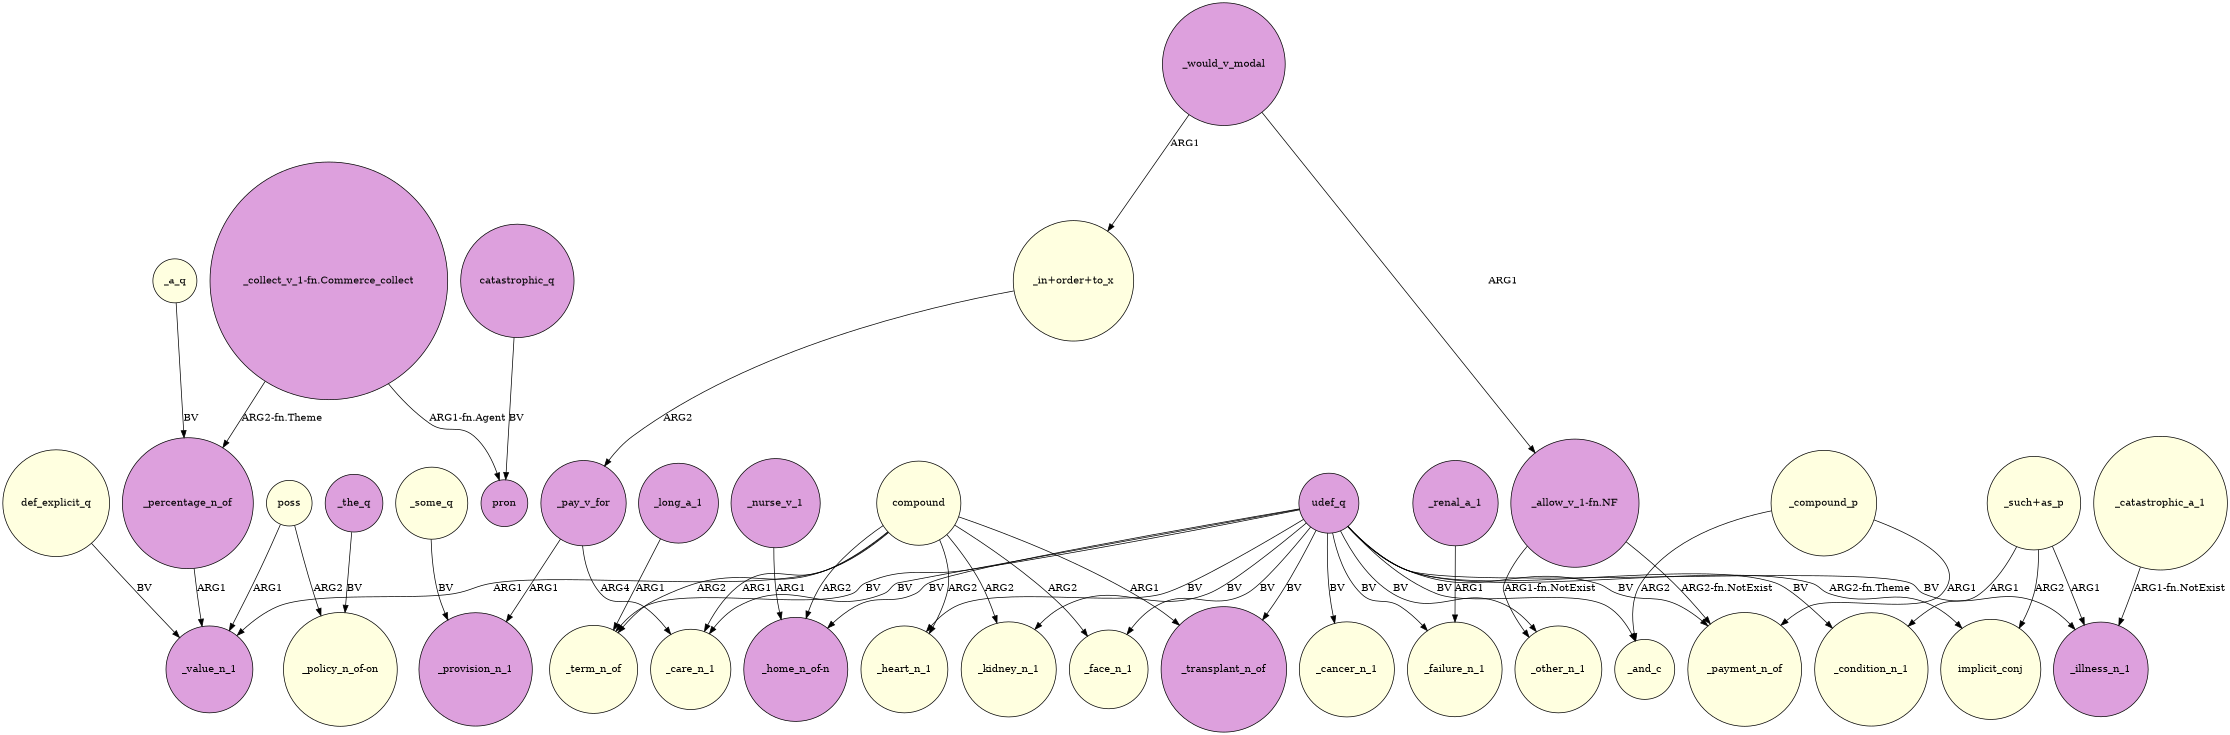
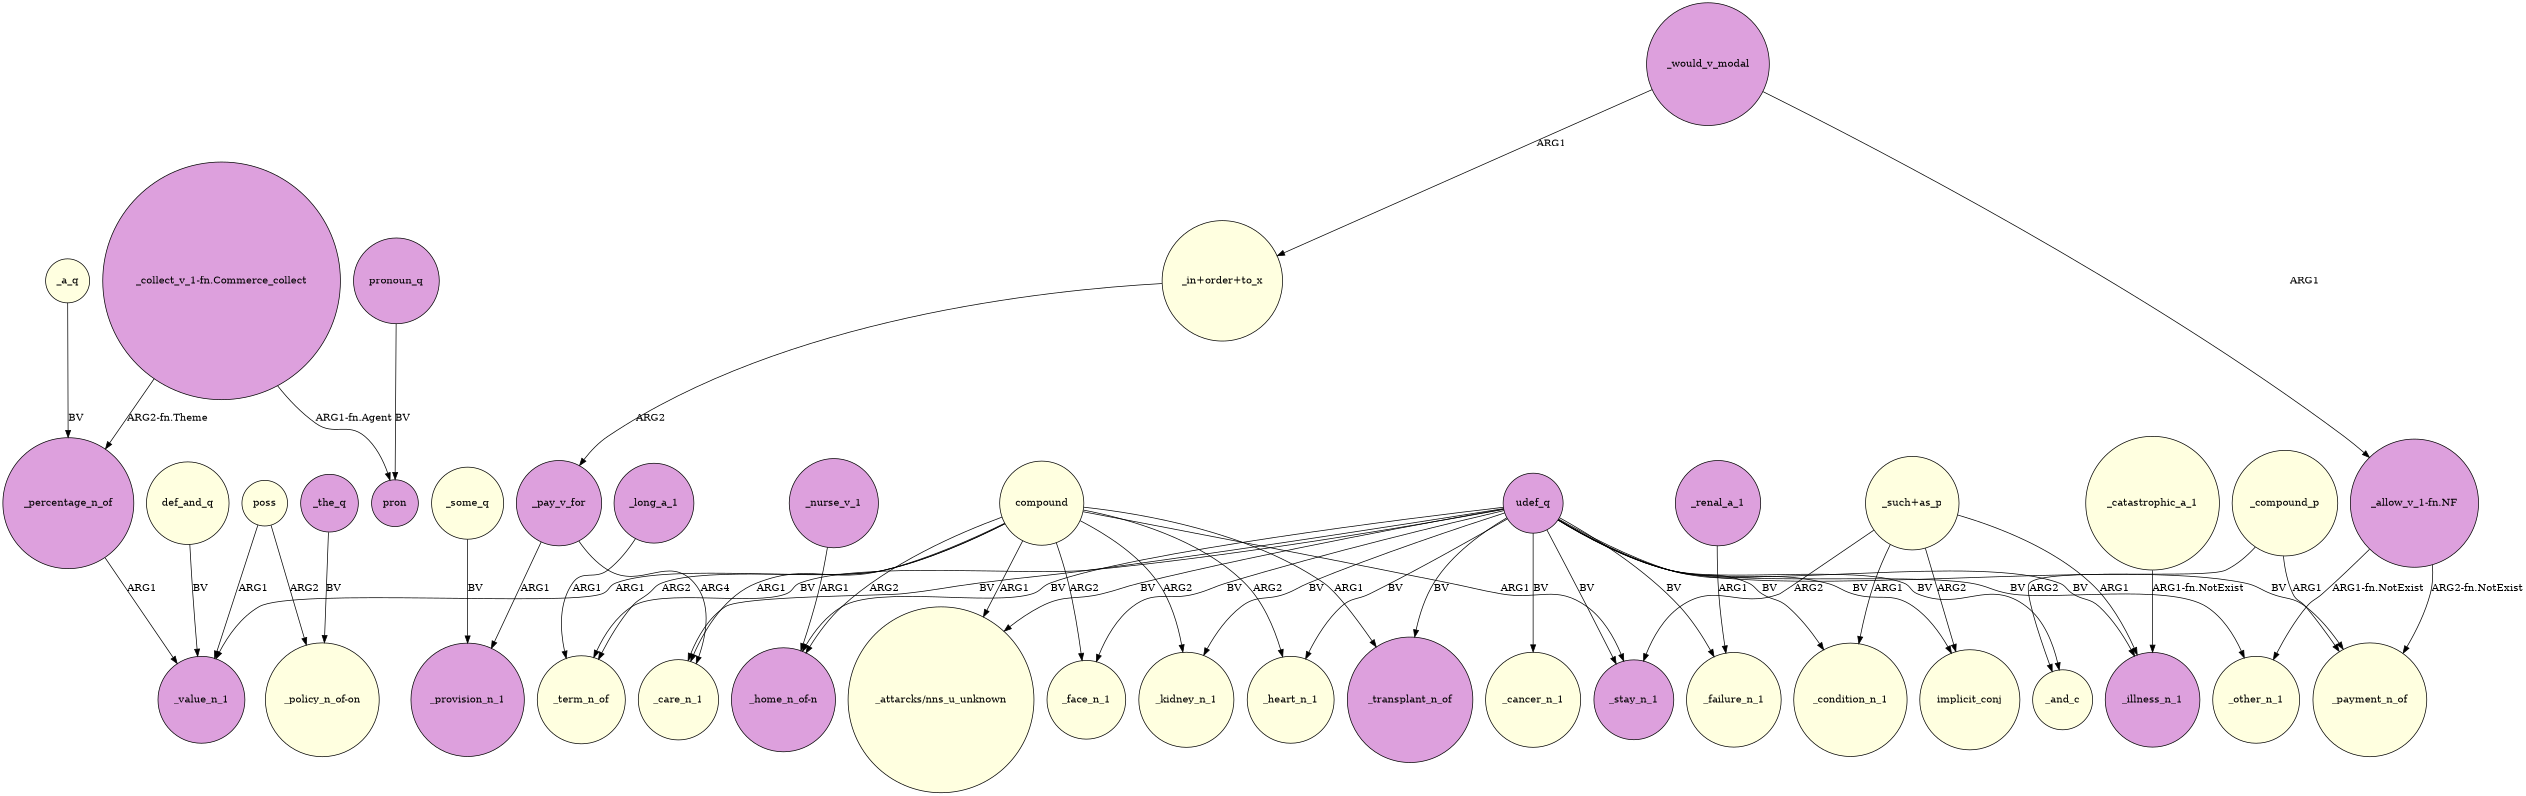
(517, 281) -> (396, 281)
(56, 503) -> (188, 503)
(1870, 588) -> (1860, 588)
none -> (941, 700)
none -> (1634, 700)
